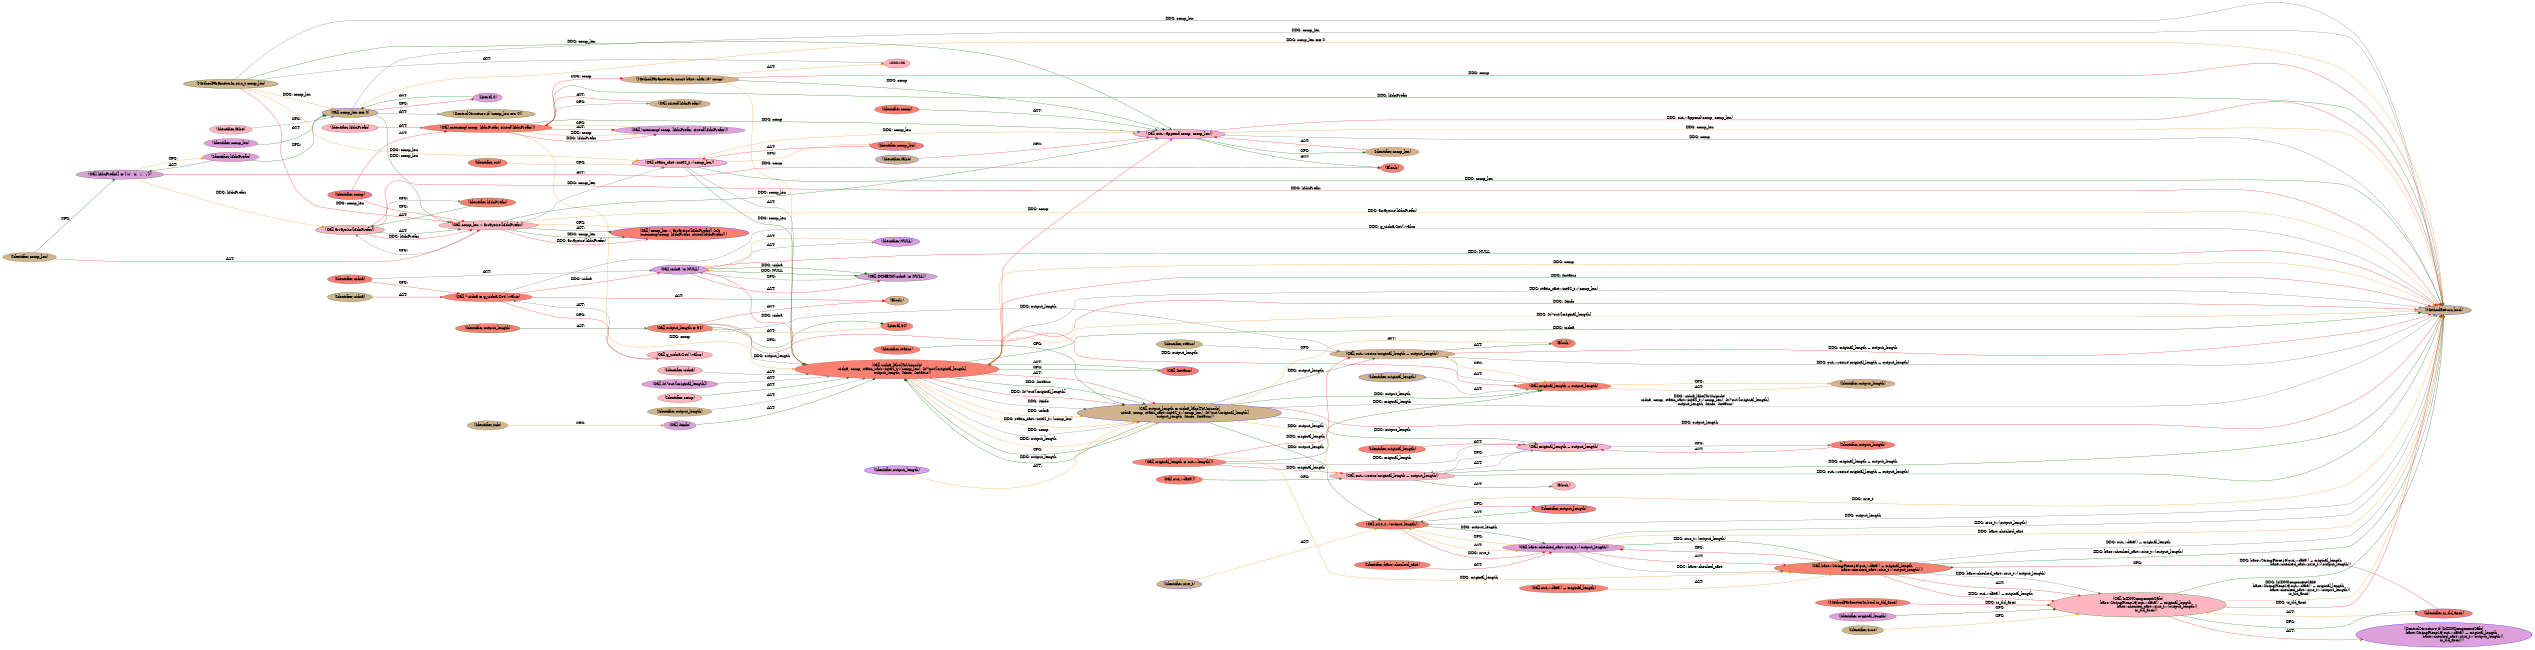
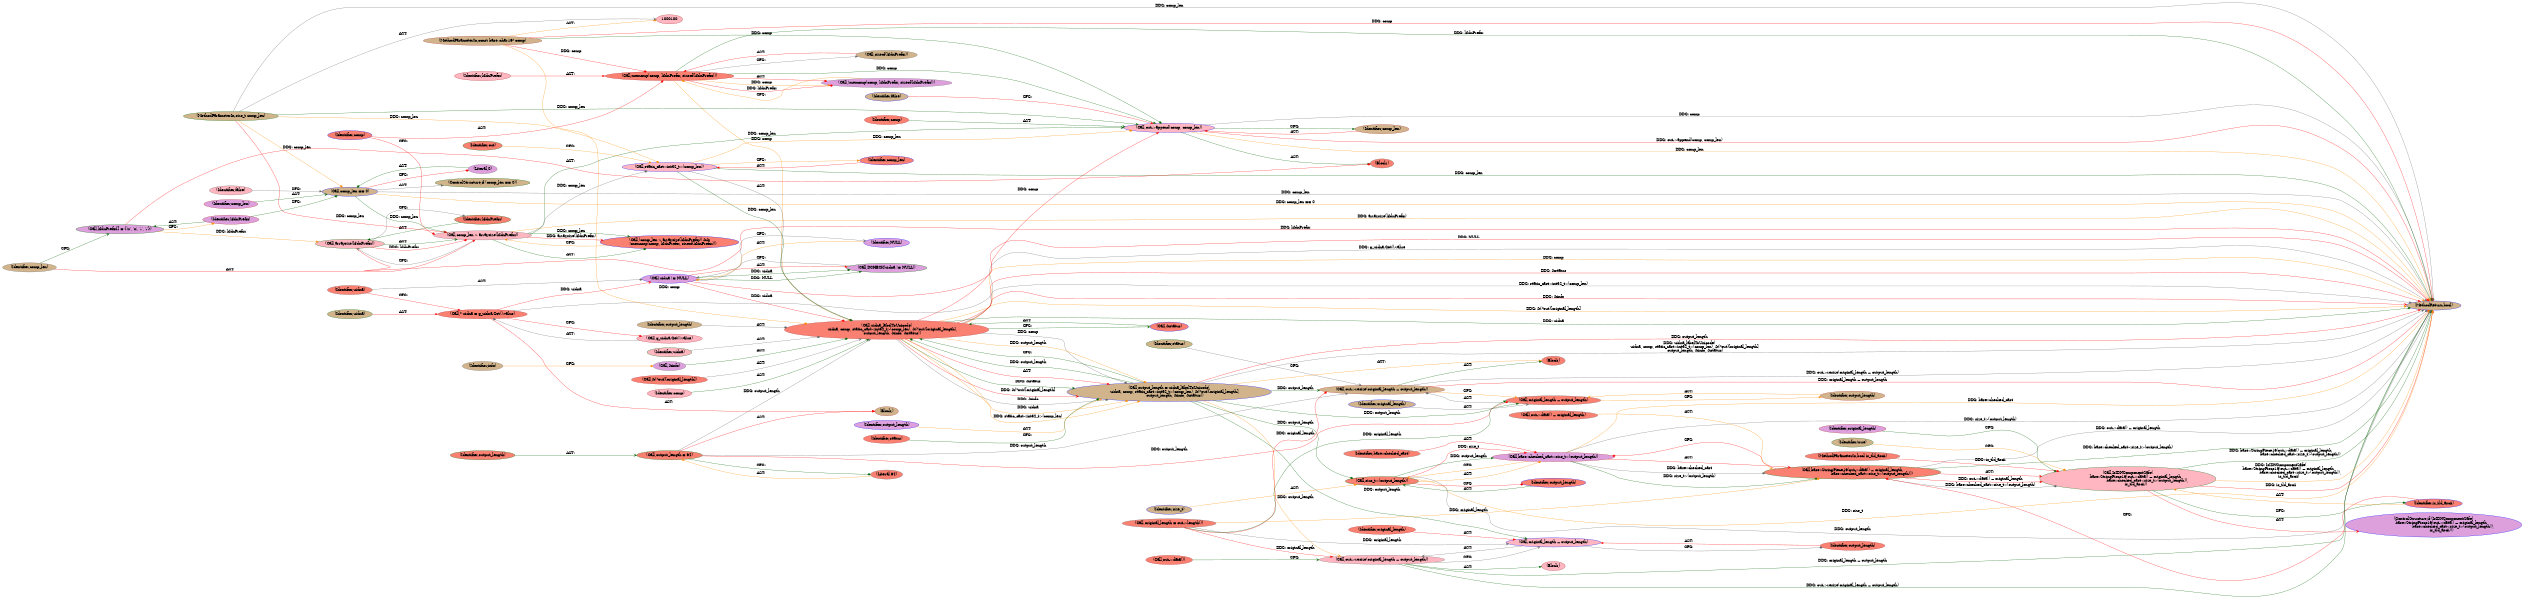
(564, 81) -> (574, 58)
(772, 245) -> (762, 234)
(680, 384) -> (669, 380)
